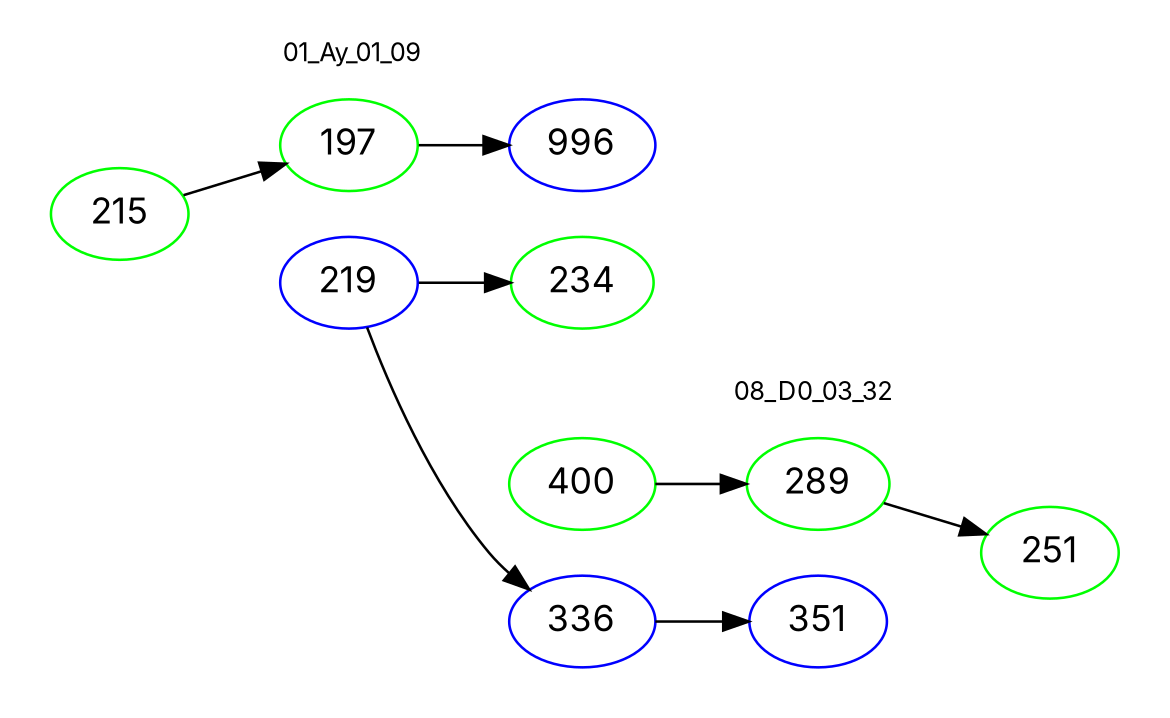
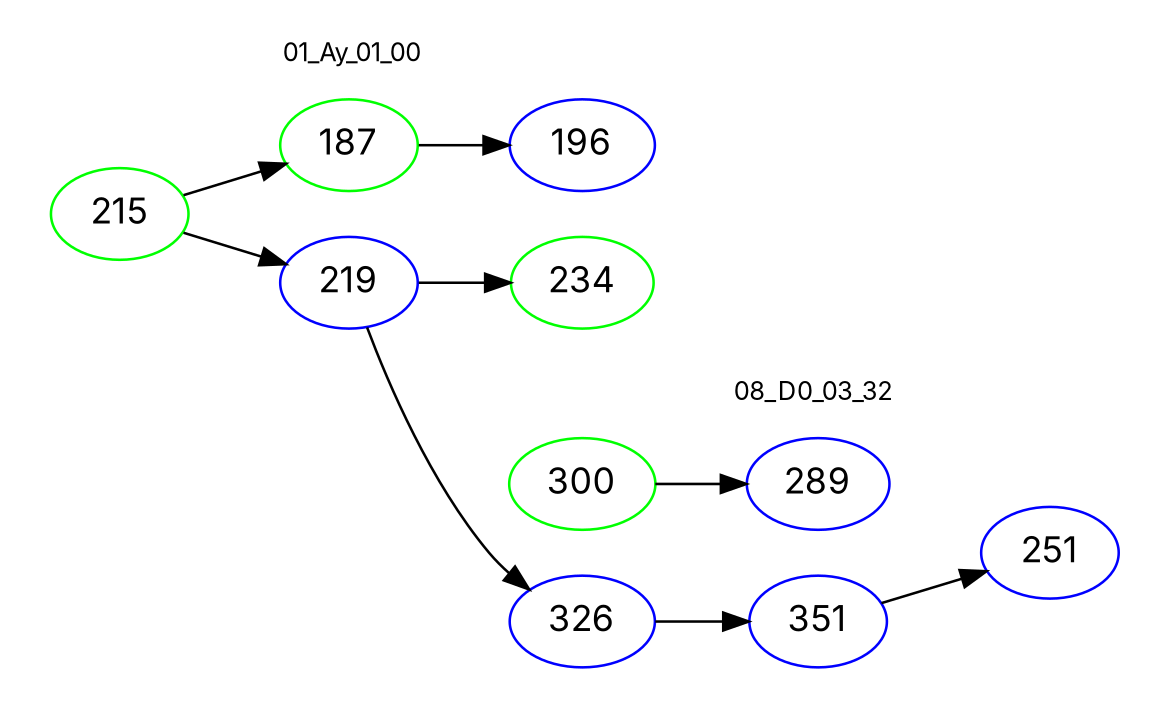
(353, 55) -> (353, 55)
(349, 145) -> (349, 145)
(582, 145) -> (582, 145)
none -> (222, 245)
(582, 484) -> (582, 484)
(818, 484) -> (818, 484)
(923, 515) -> (922, 591)
(1050, 553) -> (1050, 553)
(582, 622) -> (582, 622)
